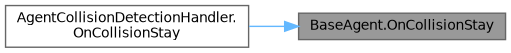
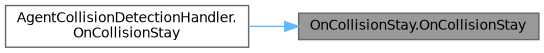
(402, 26) -> (419, 26)
